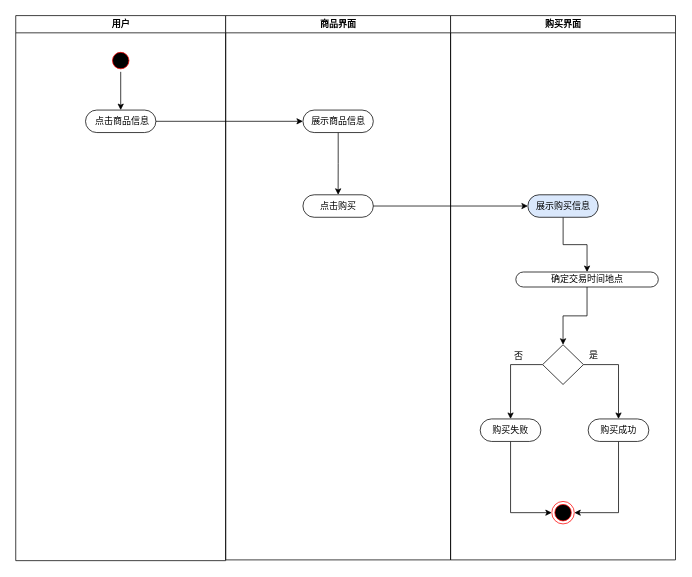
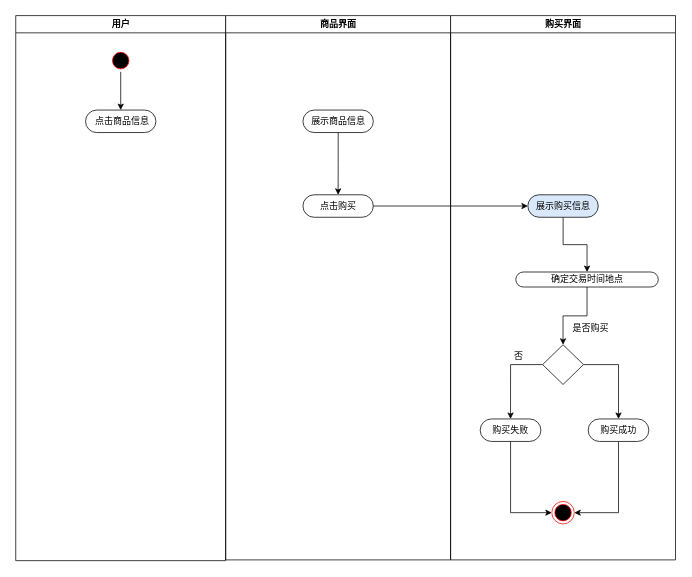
(227, 121) -> none
none -> (591, 328)
(594, 355) -> none
